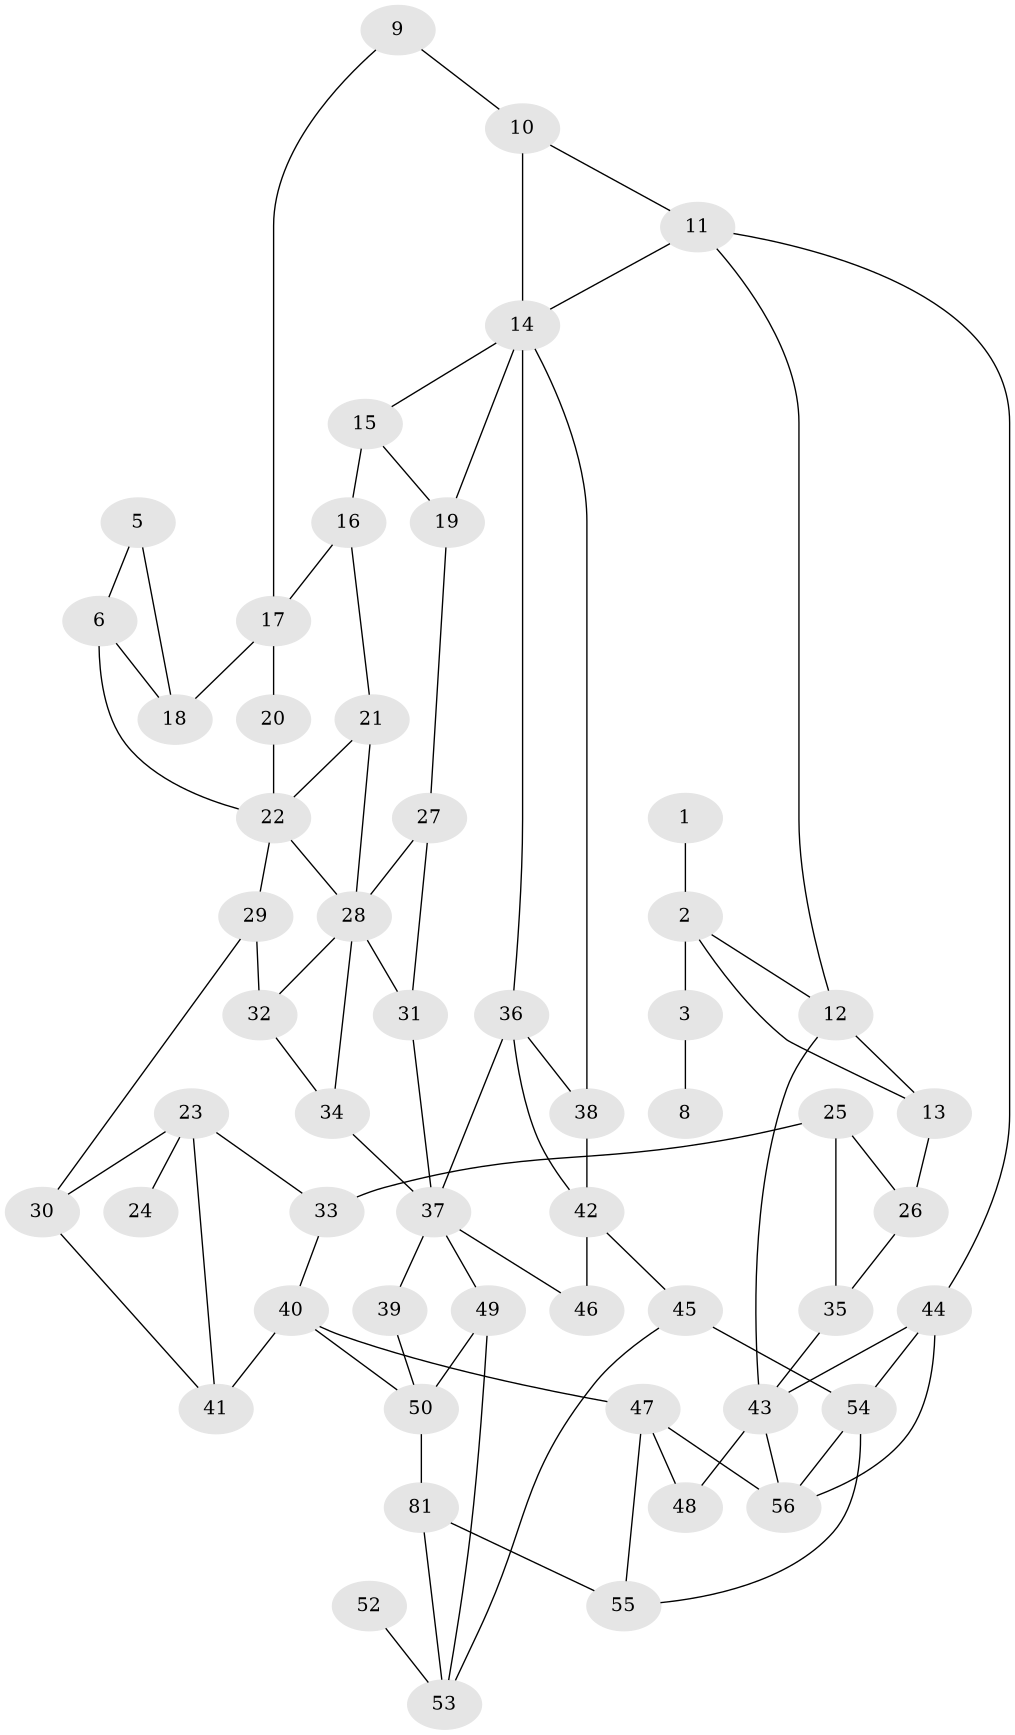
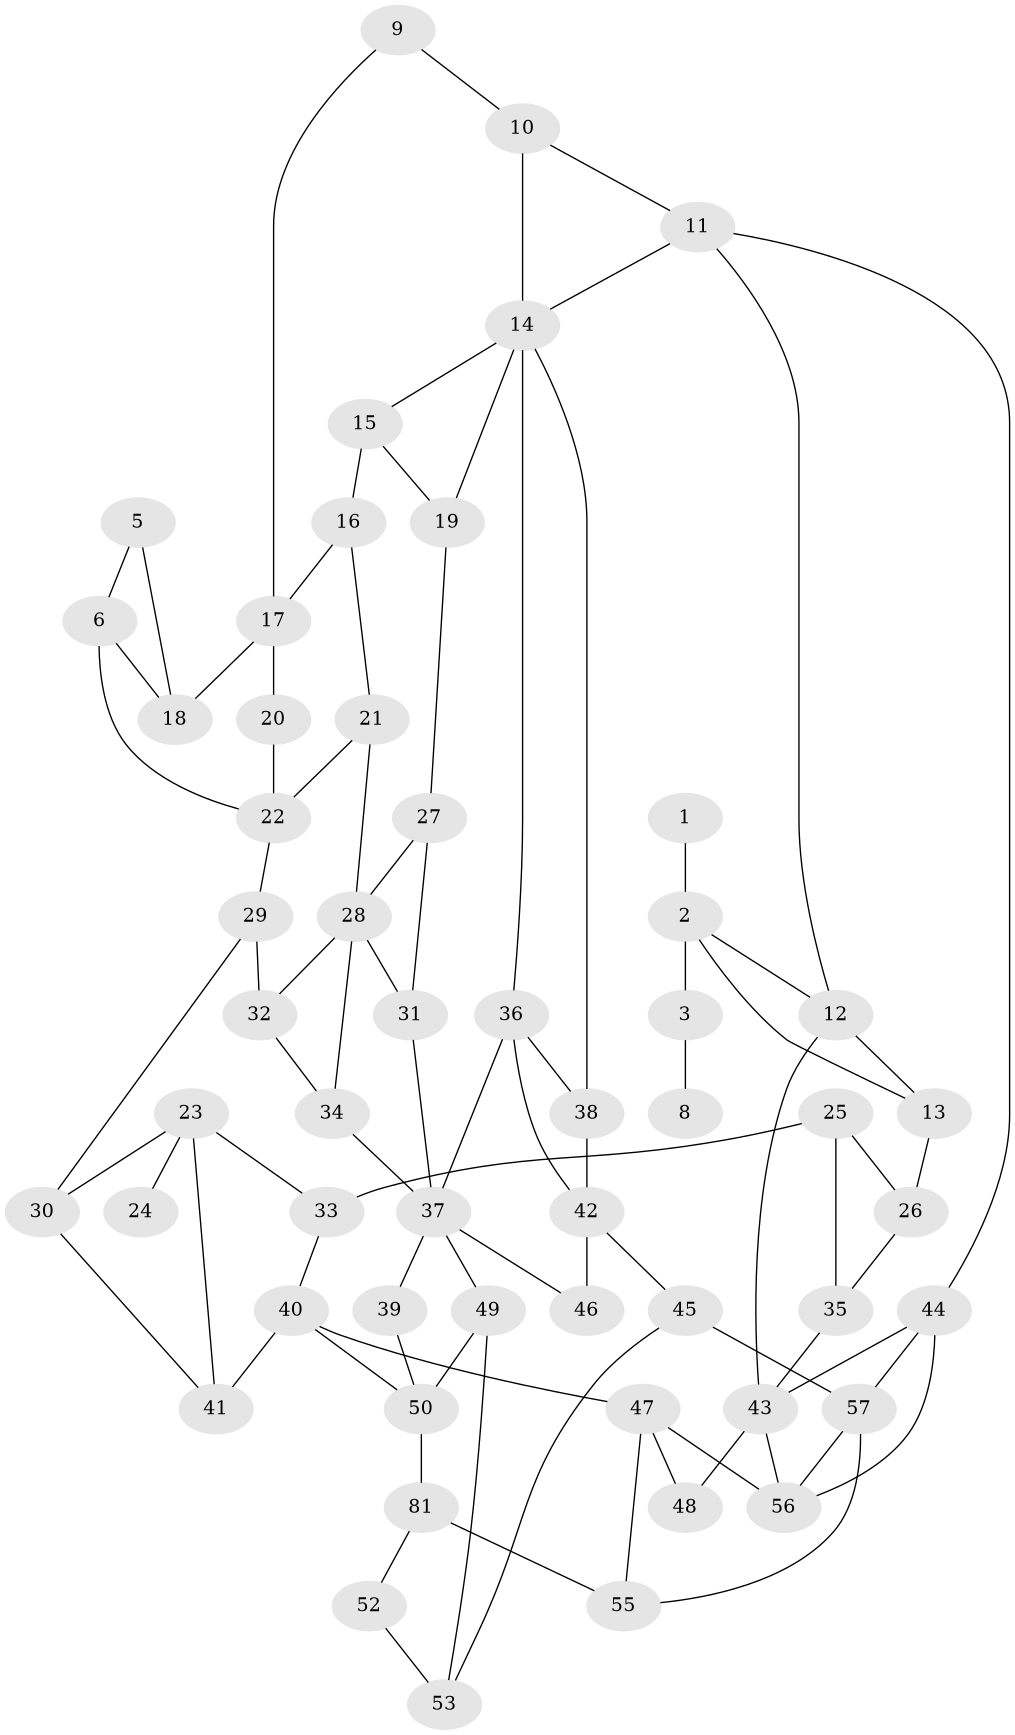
(314, 867) -> none
(859, 1409) -> (859, 1409)
(433, 1606) -> (395, 1557)
